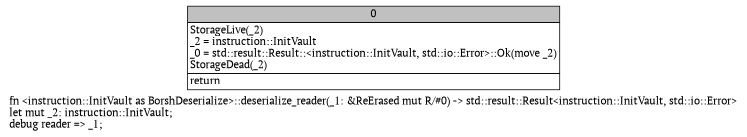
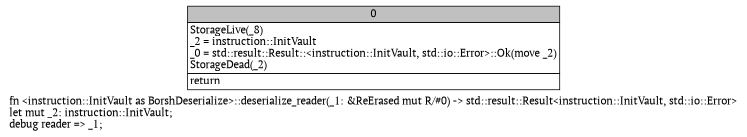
(227, 30) -> (227, 30)
